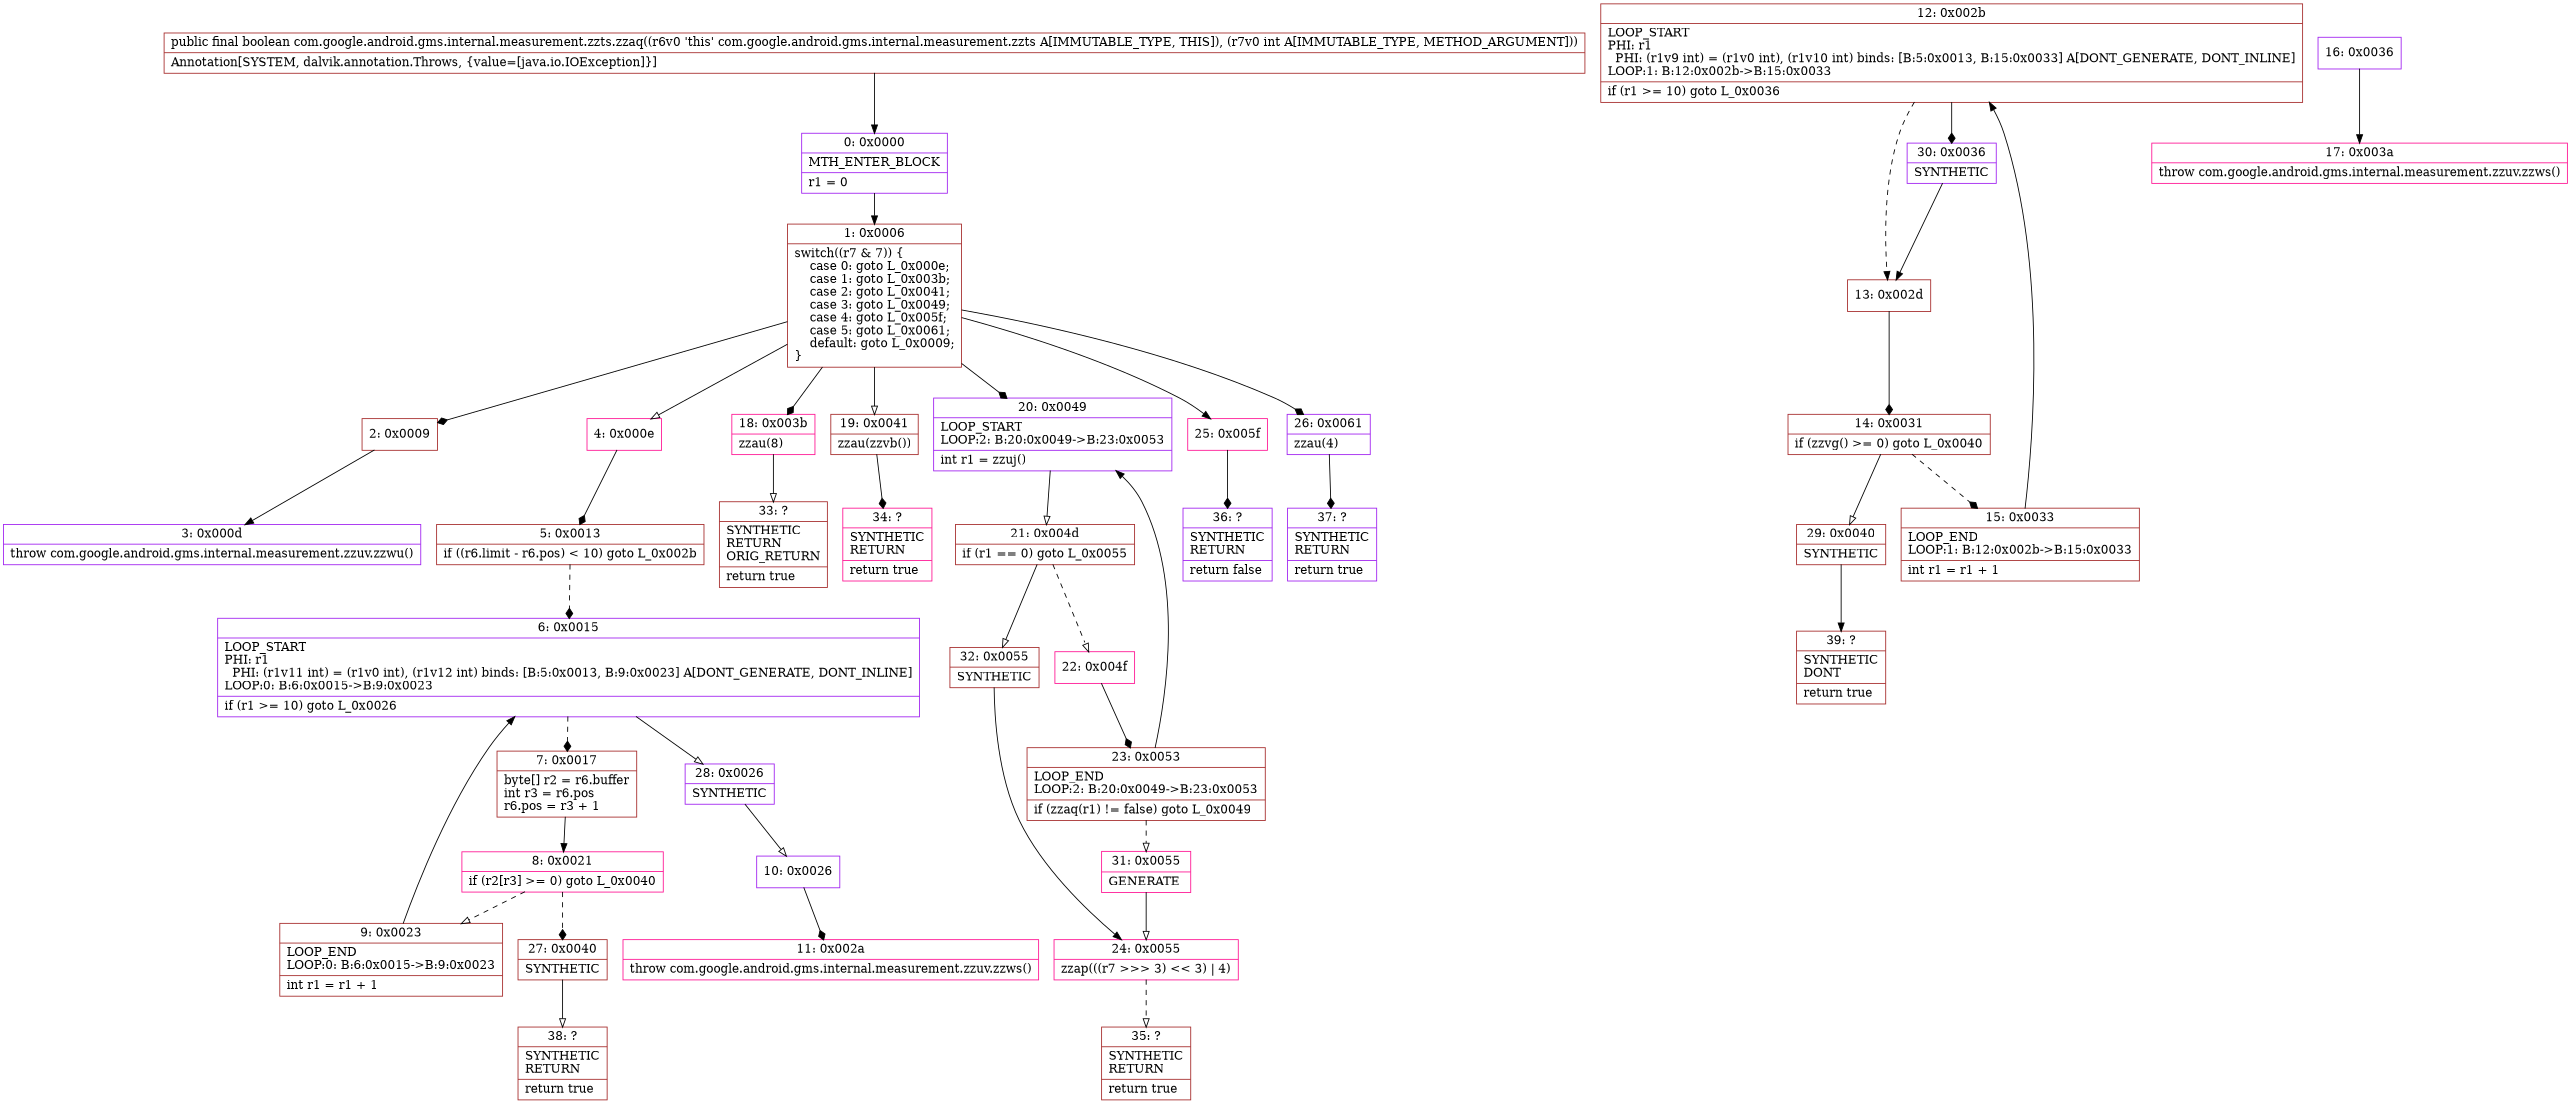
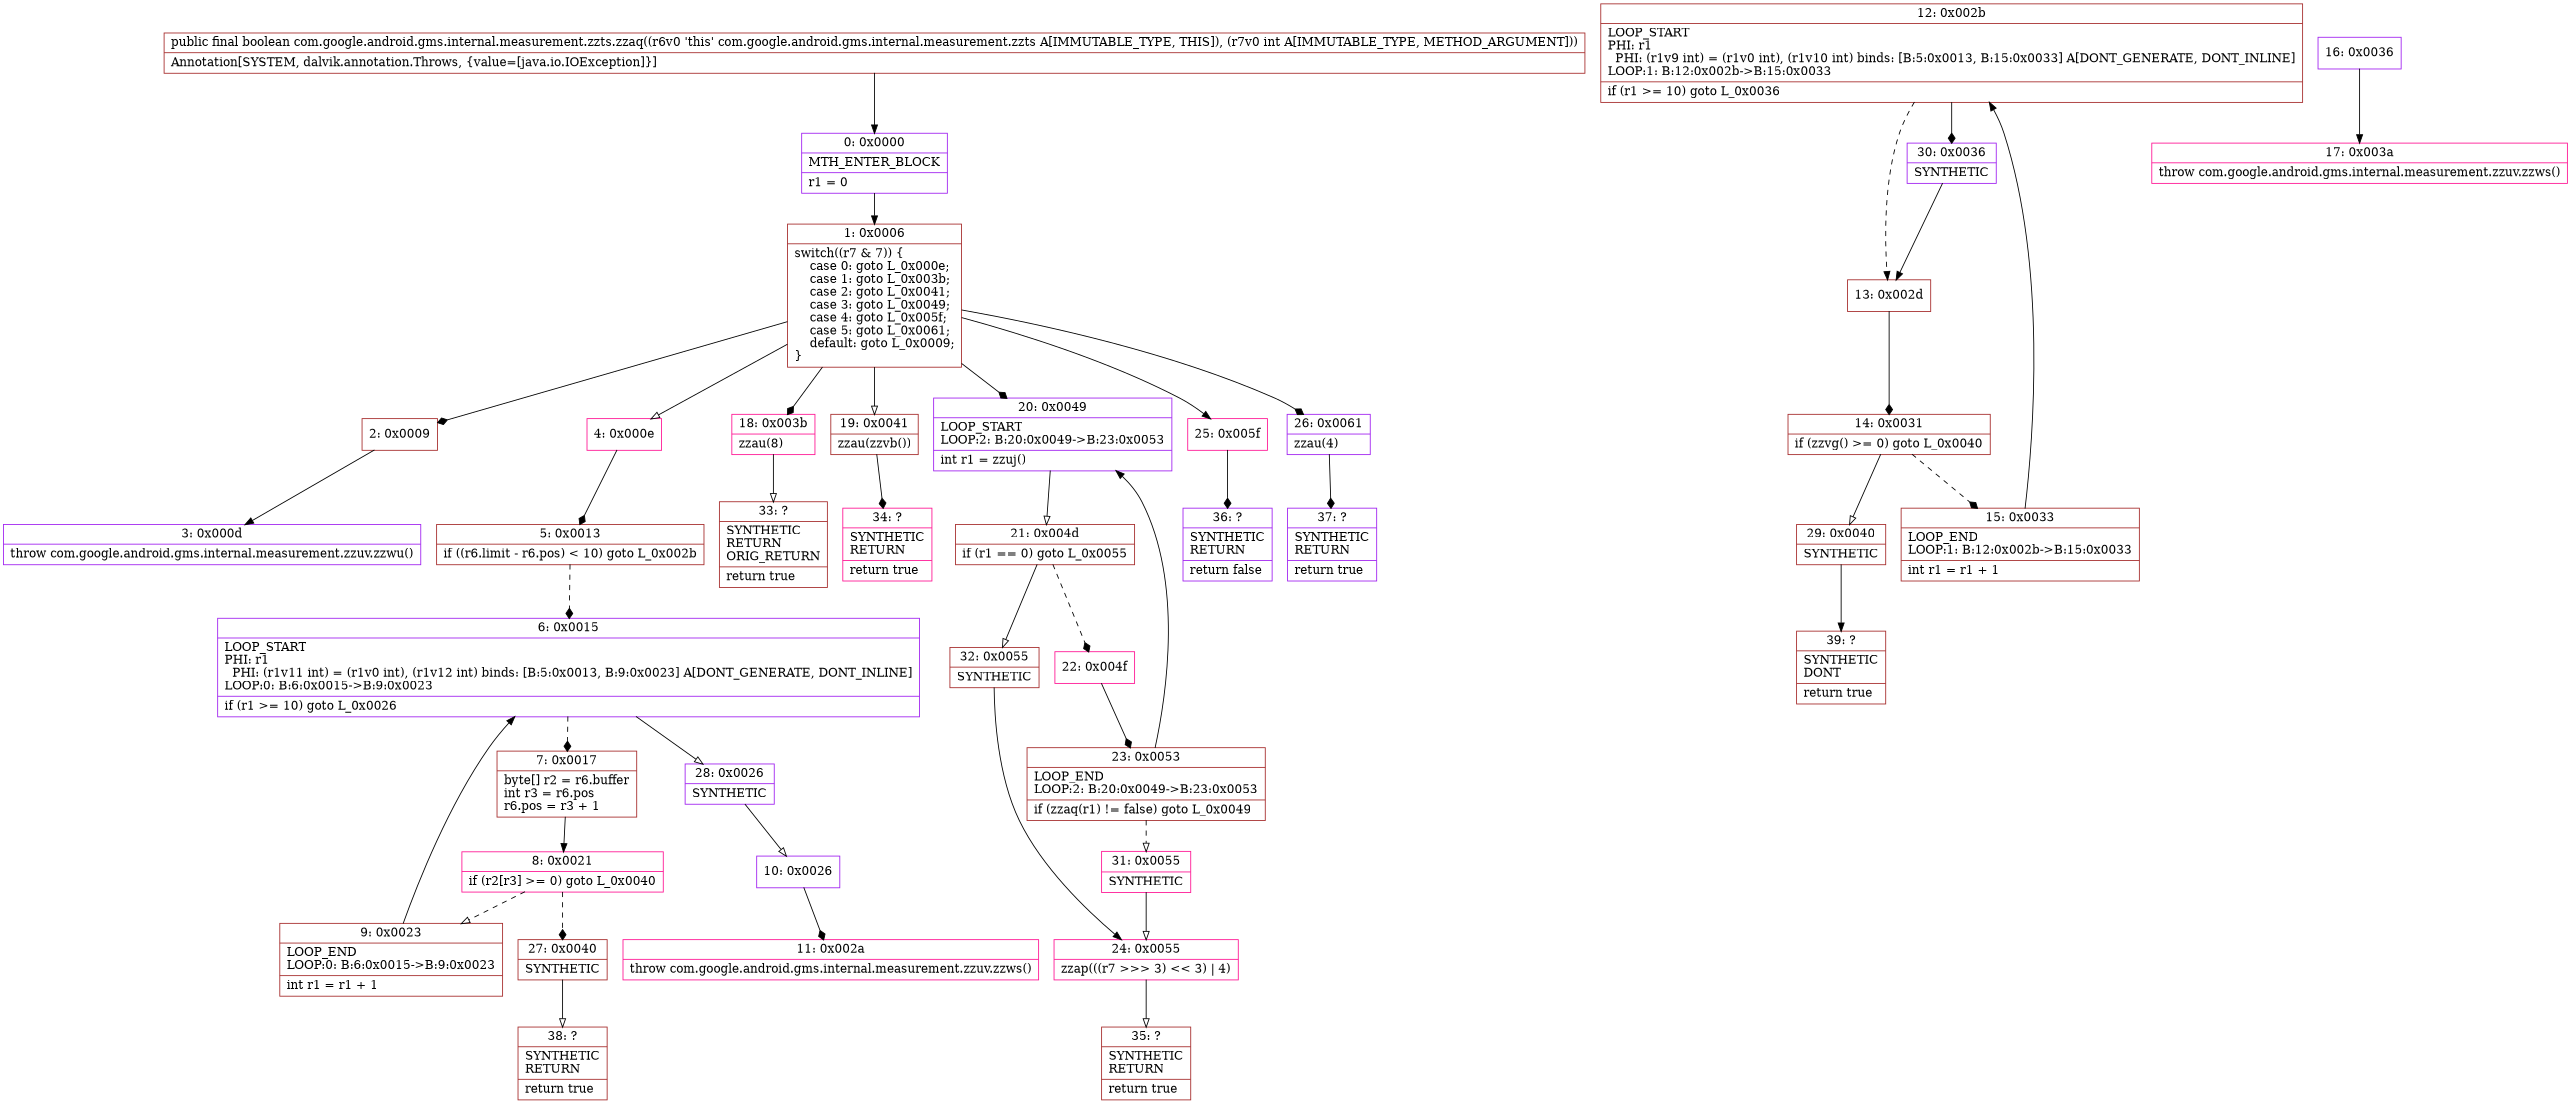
(1069, 603) -> (1069, 603)
(1144, 882) -> (1146, 882)
(1146, 999) -> (1146, 999)
